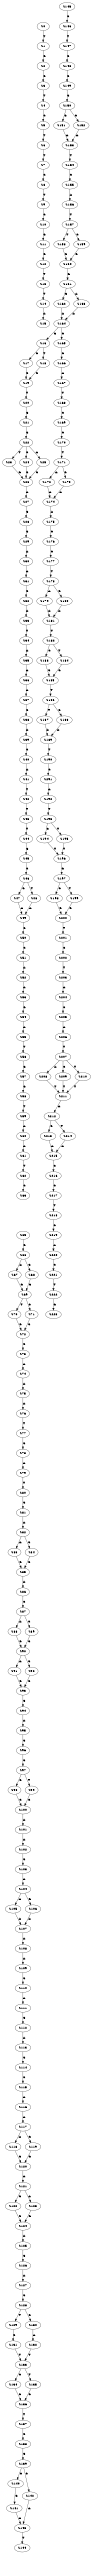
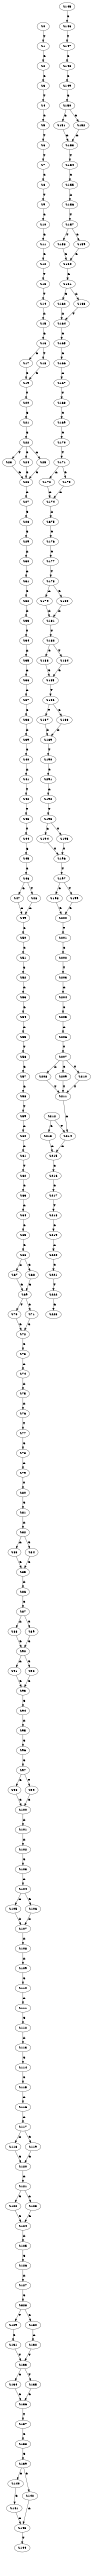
(74, 314) -> (74, 314)
(53, 333) -> (43, 332)
(51, 522) -> (51, 522)
(63, 869) -> (63, 869)
(24, 968) -> (24, 968)
(58, 1105) -> (65, 1115)
none -> (23, 1215)
(23, 2305) -> (23, 2305)
